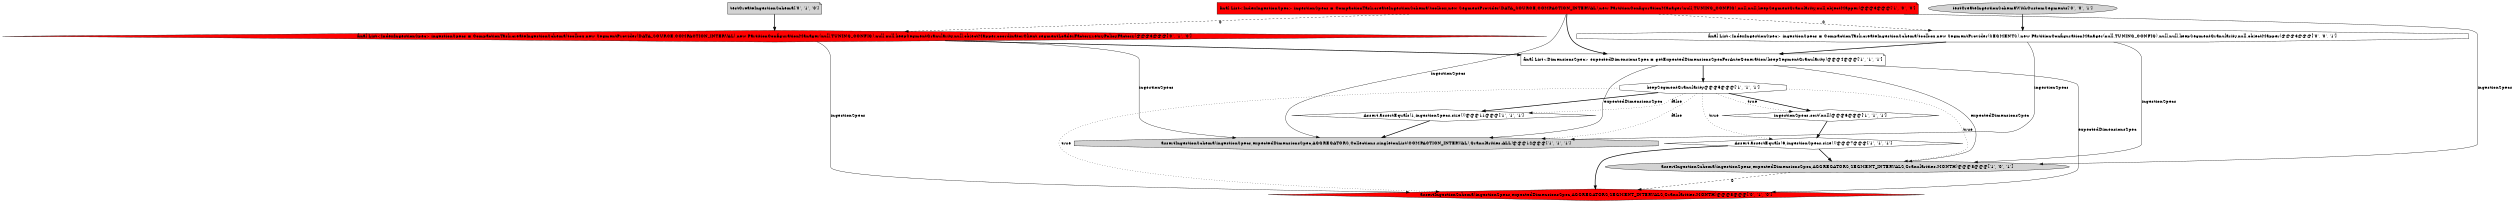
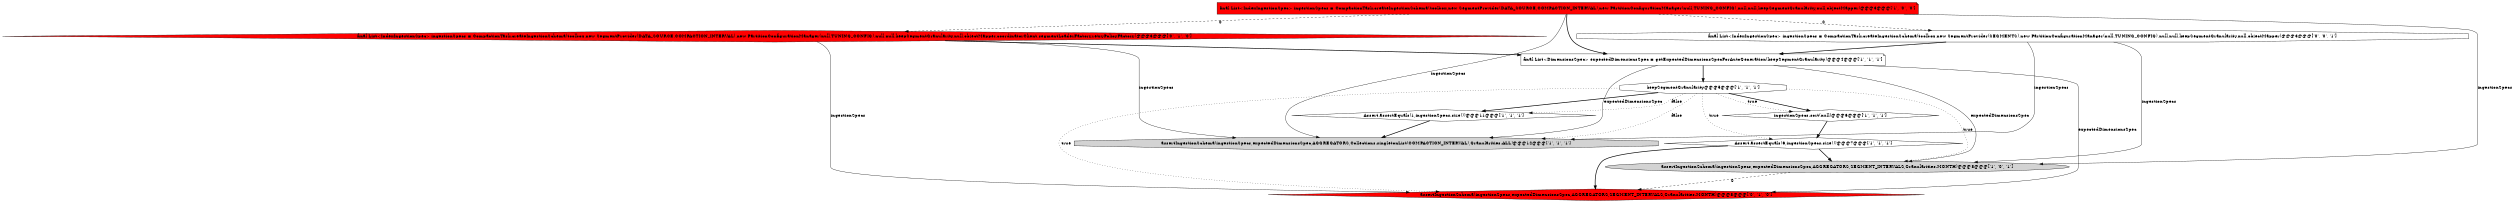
(775, 8) -> none
(2023, 8) -> none
